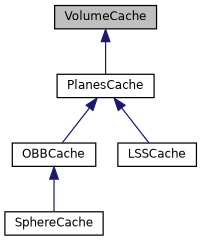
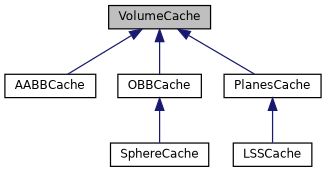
none -> (50, 86)
(76, 125) -> (160, 58)
